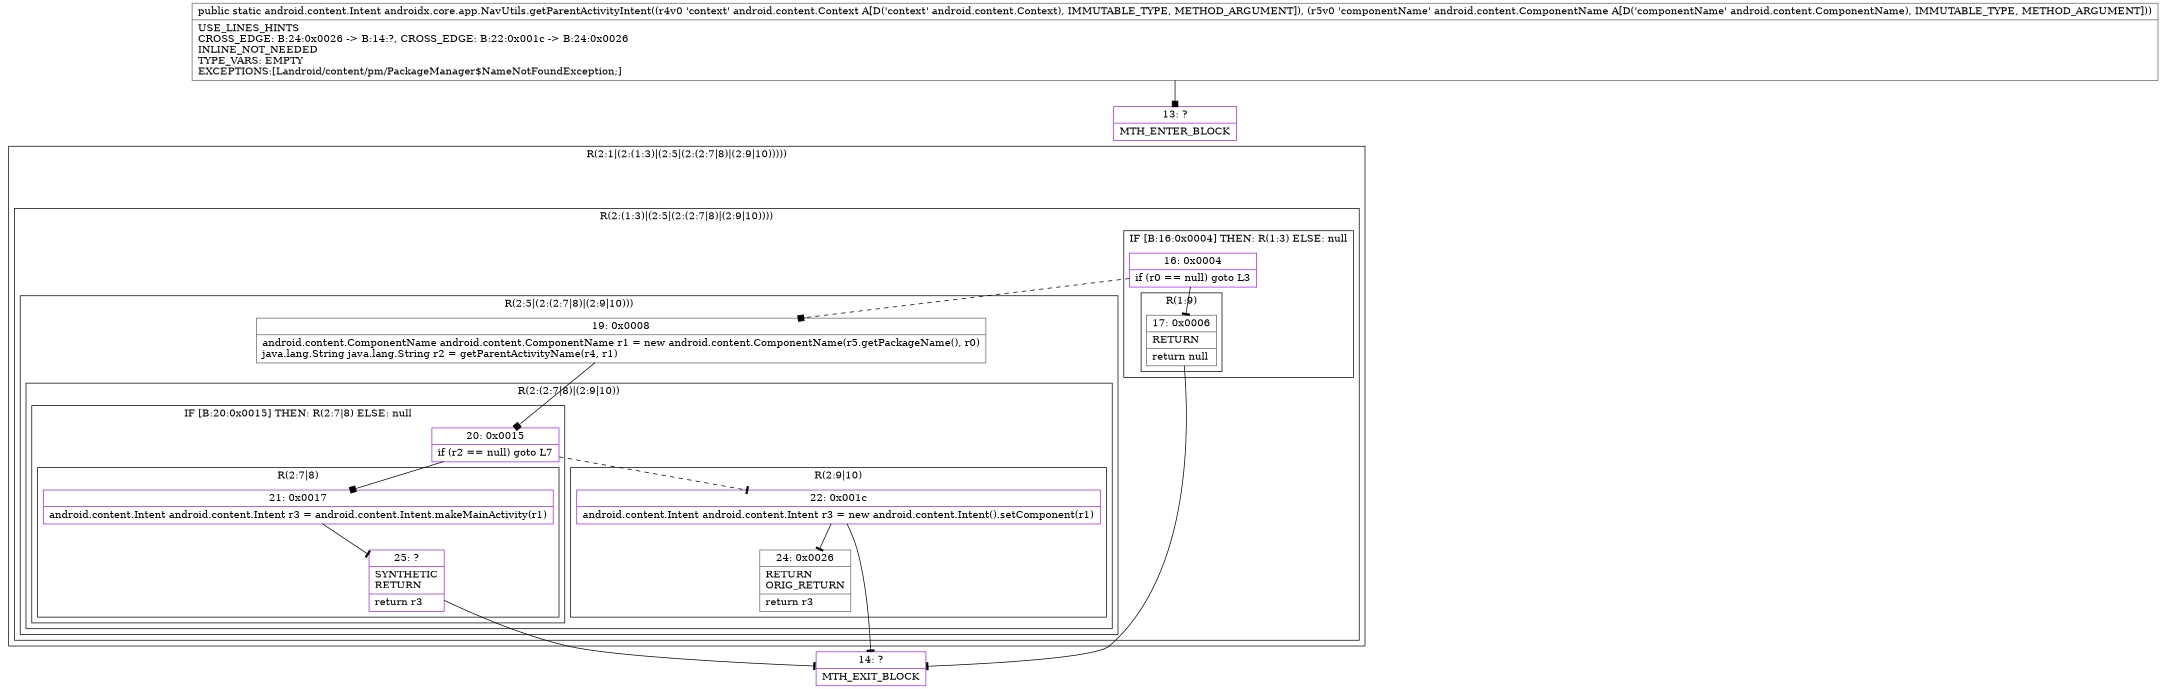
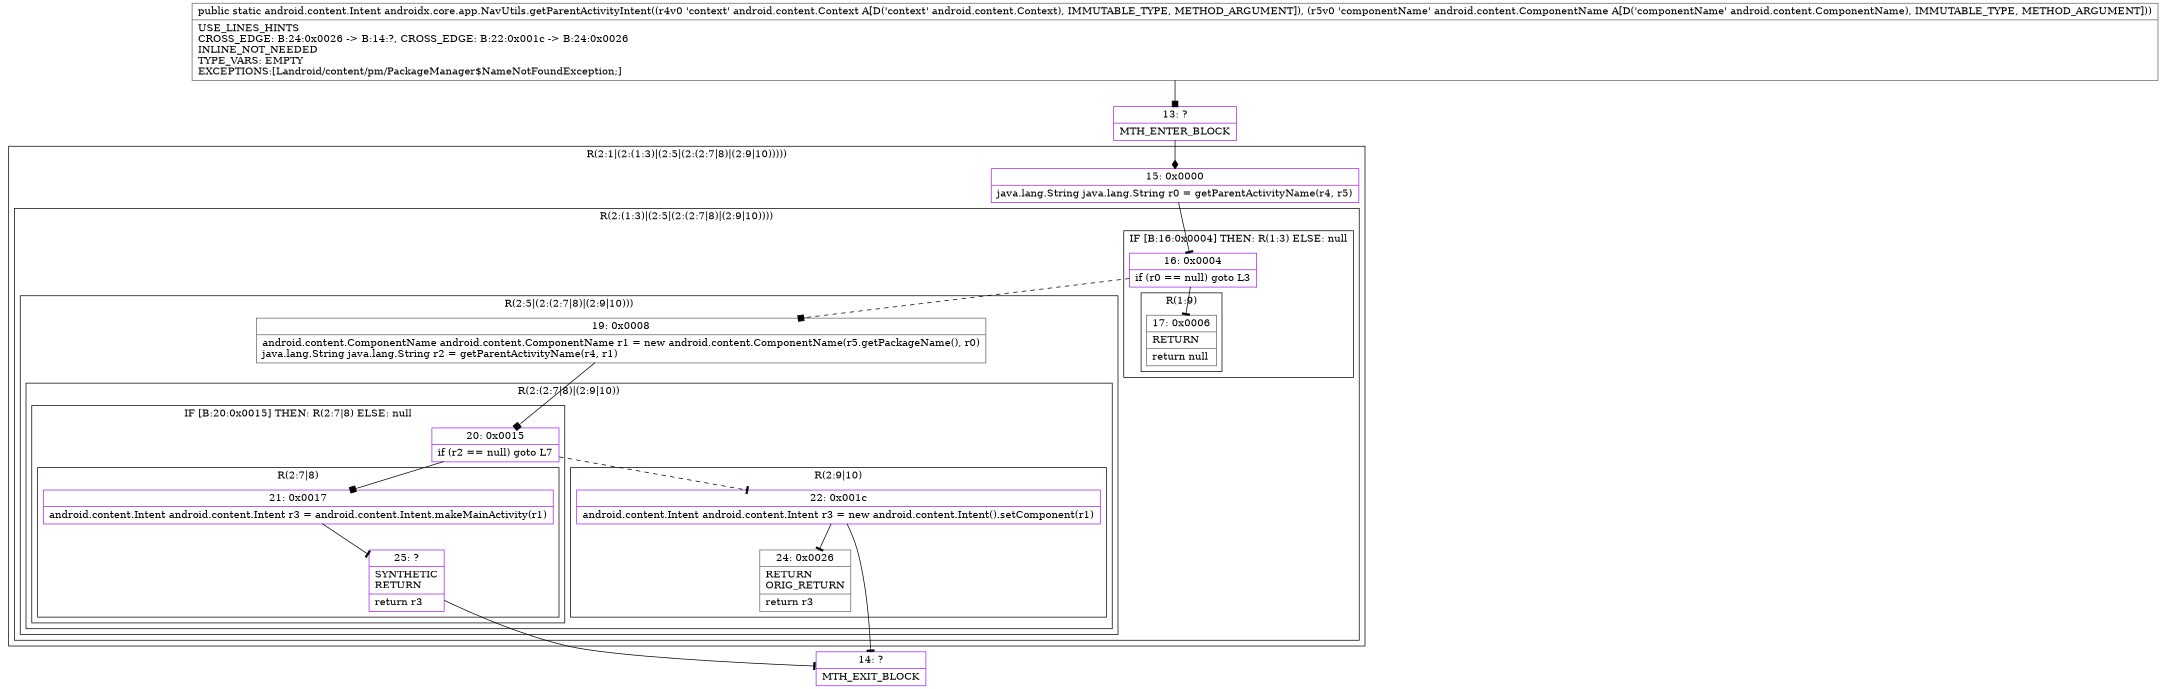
none -> (1175, 186)
(1146, 600) -> none
